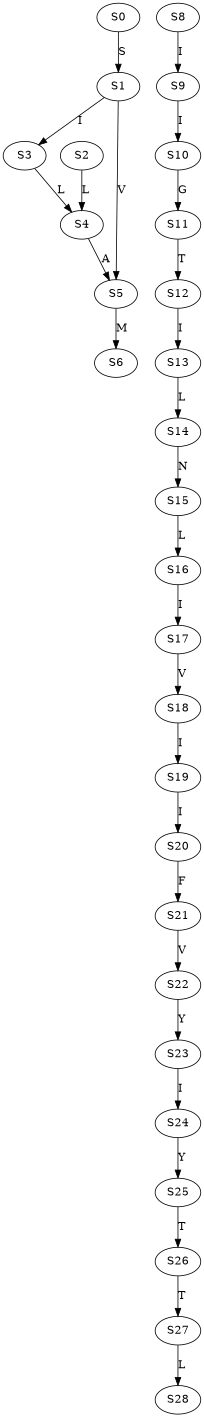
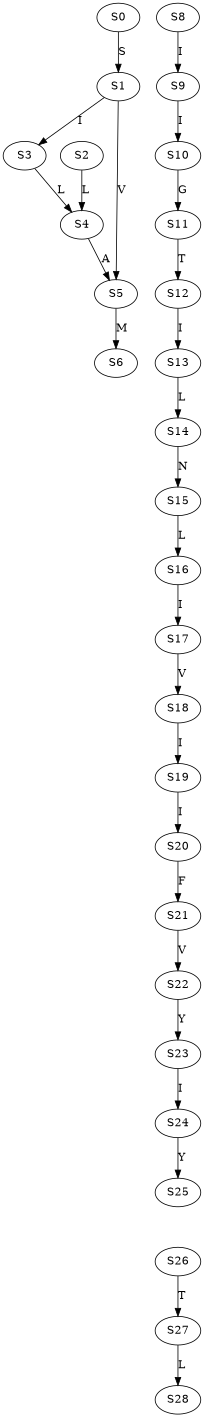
(178, 1223) -> none
